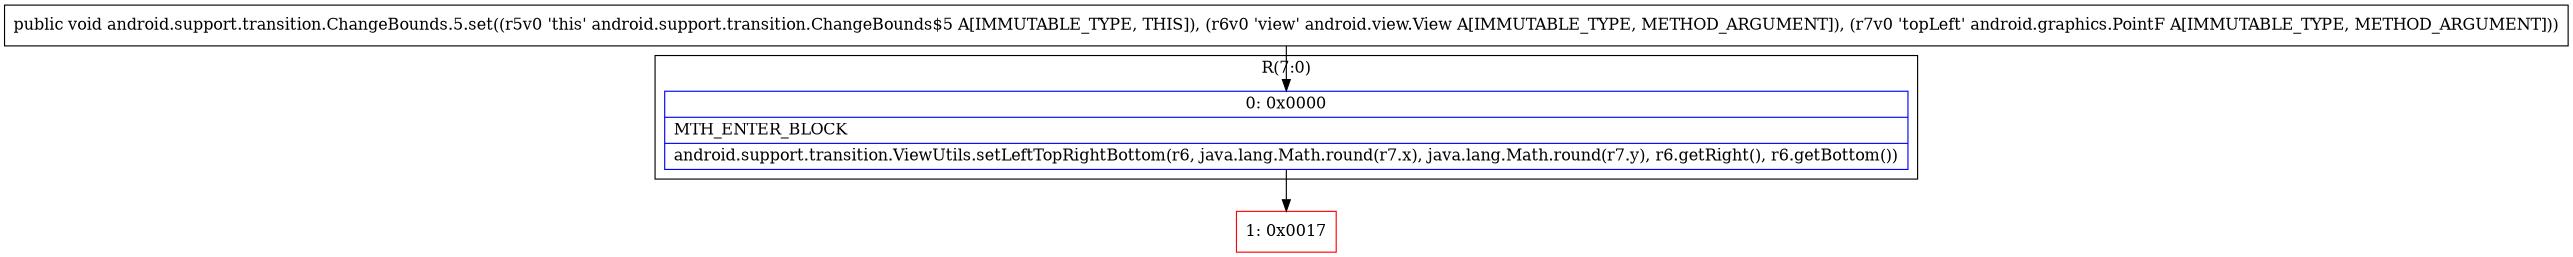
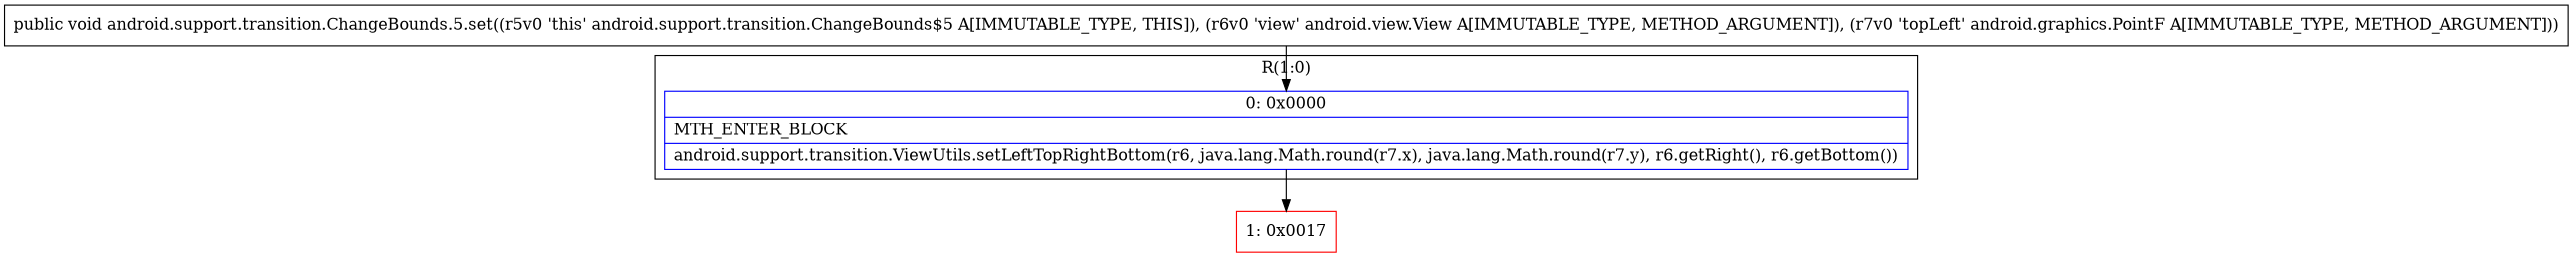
(1286, 69) -> (1286, 69)
